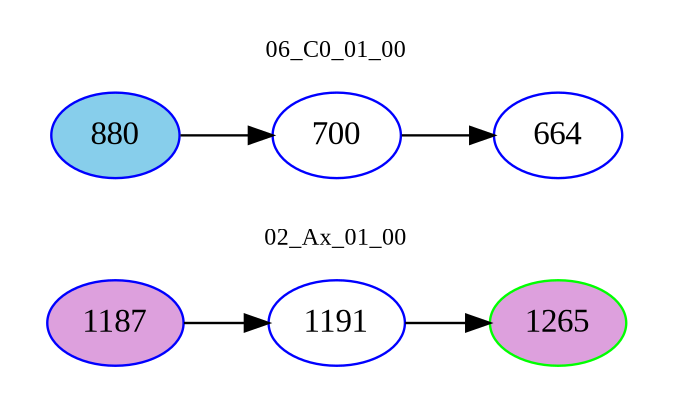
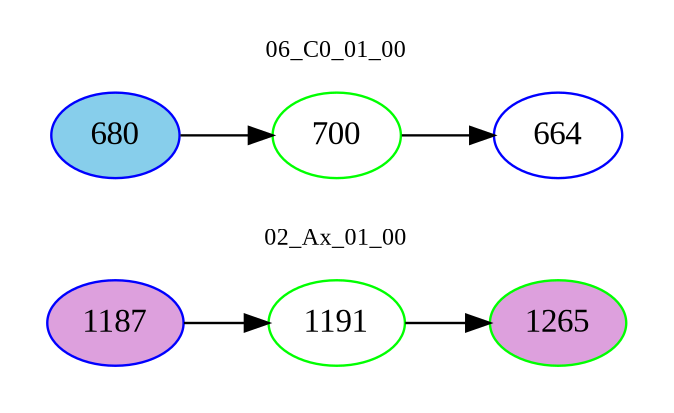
(115, 135) -> (115, 135)
(337, 135) -> (337, 135)
(337, 323) -> (337, 323)
